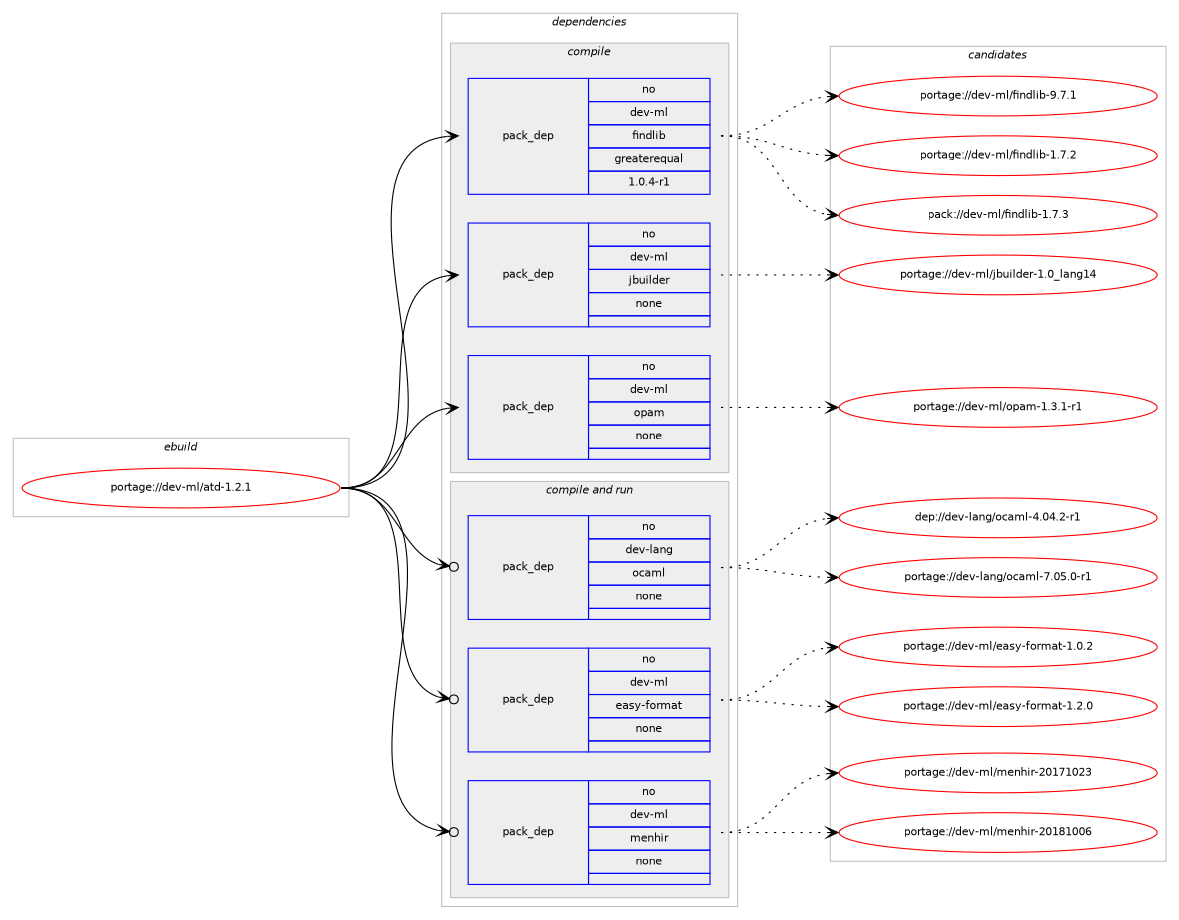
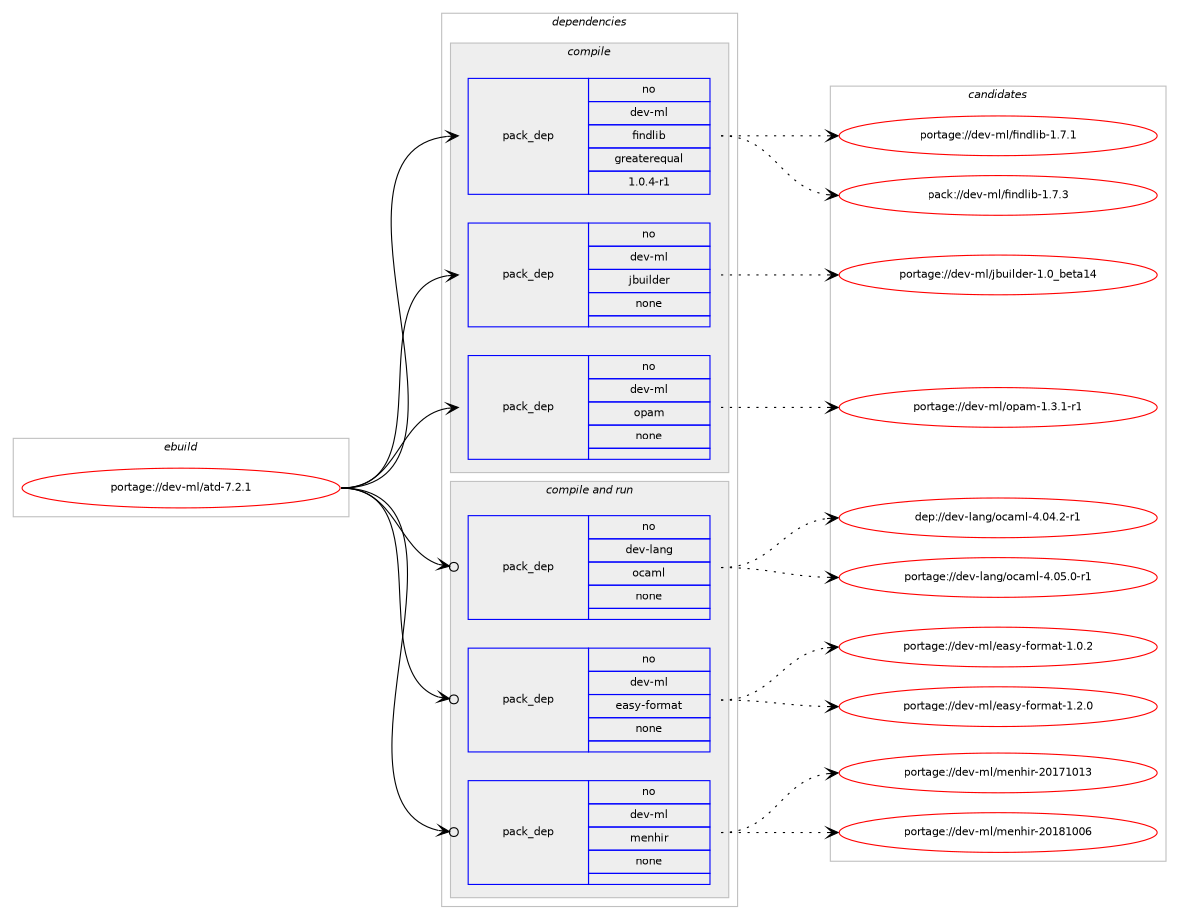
(998, 96) -> (998, 136)
(998, 156) -> none
(998, 275) -> (998, 275)
(181, 488) -> (181, 488)
(998, 577) -> (998, 577)
(998, 773) -> (998, 773)
